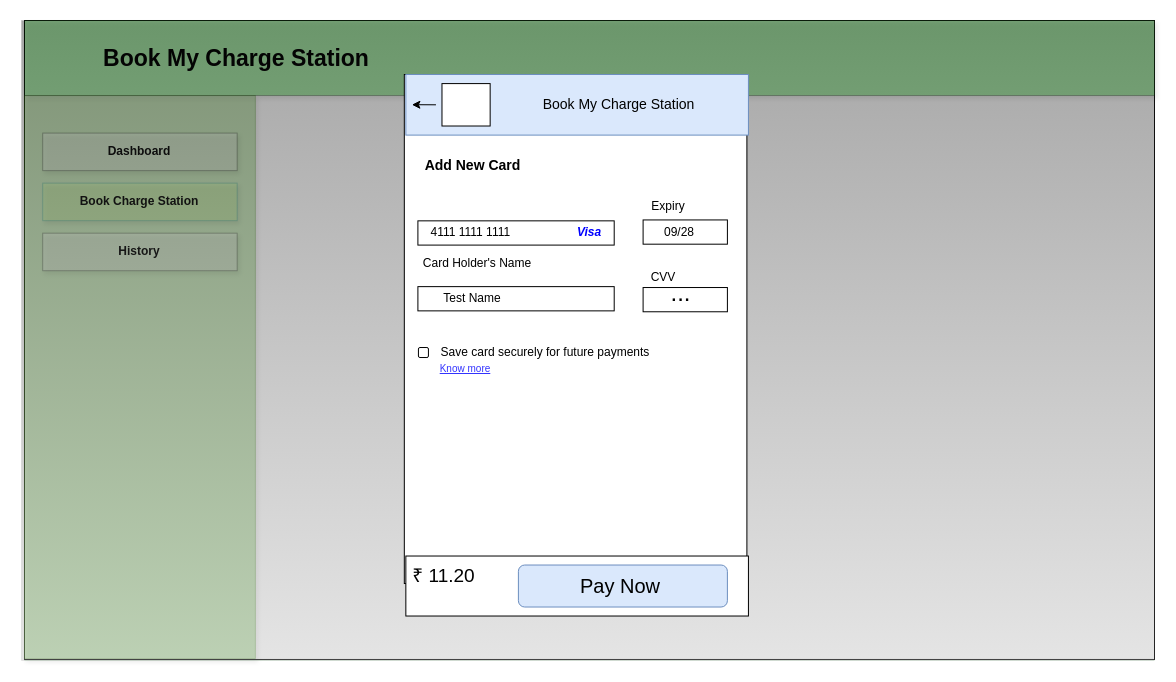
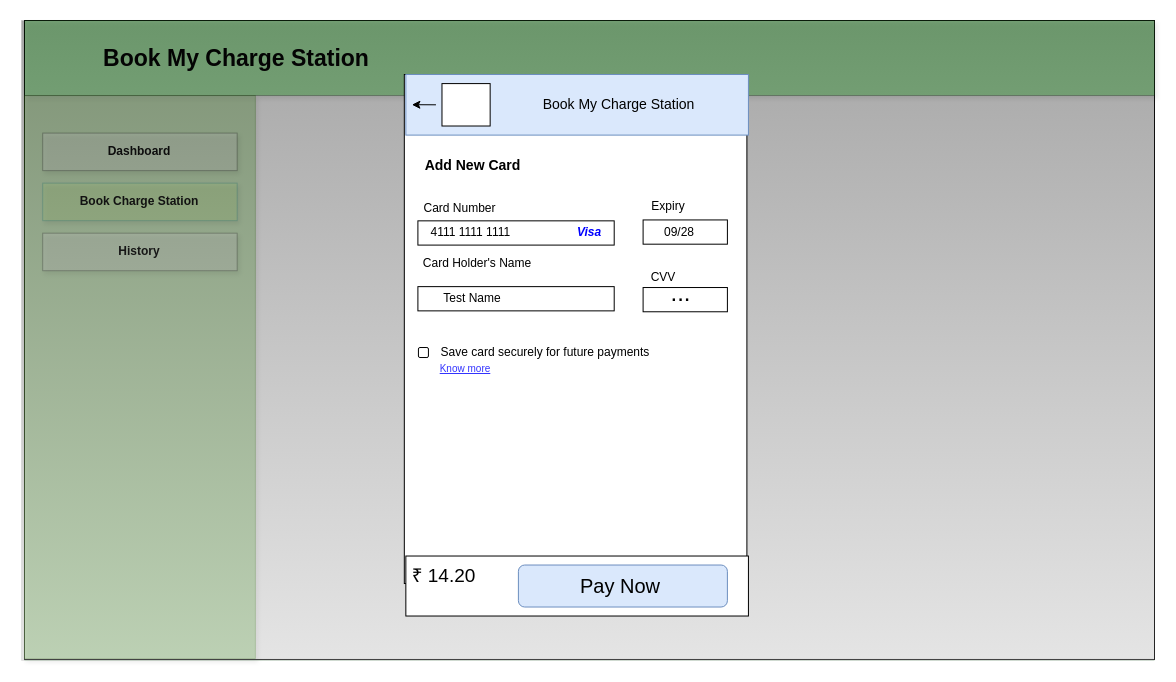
none -> (460, 208)
(444, 577) -> (444, 577)
